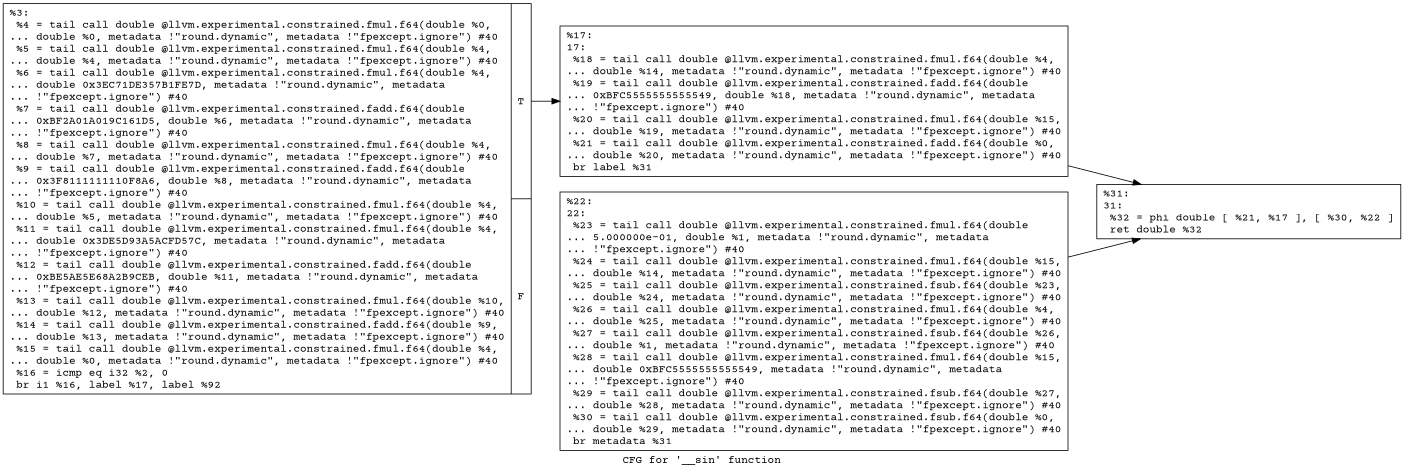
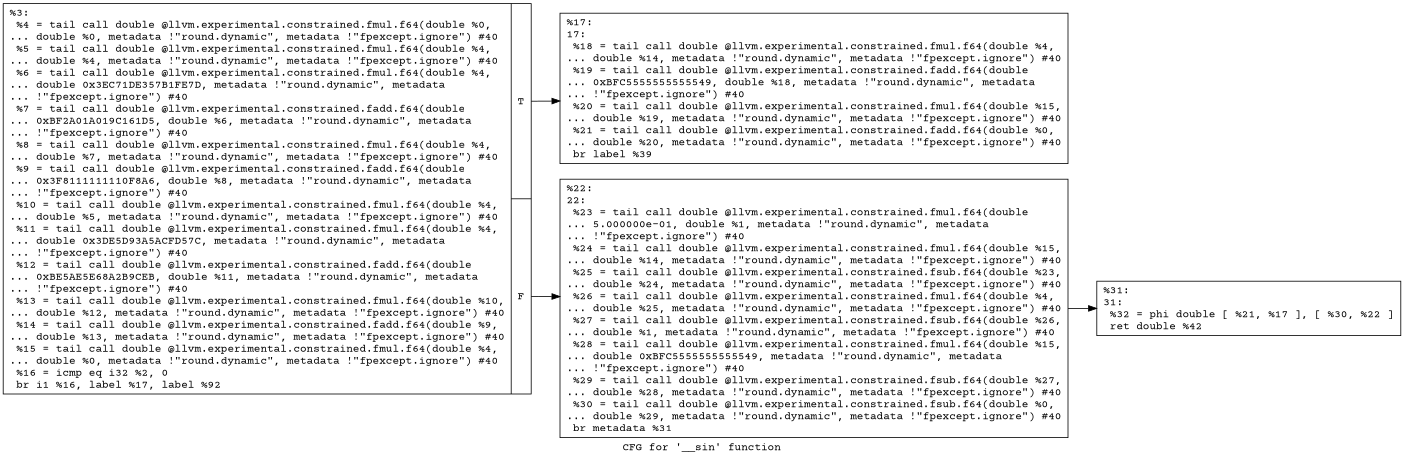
(610, 167) -> (610, 154)
(1101, 174) -> none
(1153, 229) -> (1153, 326)
none -> (541, 296)
